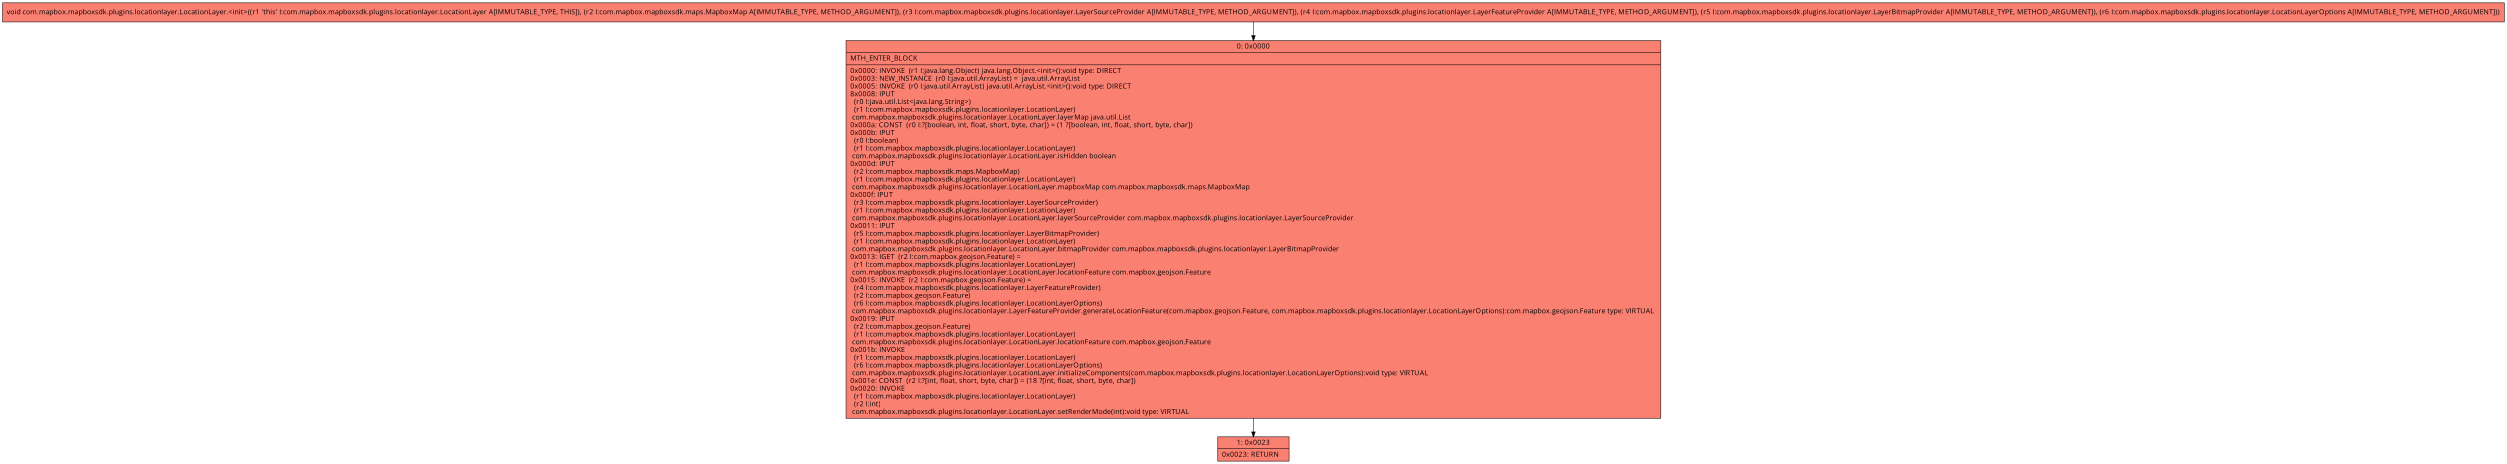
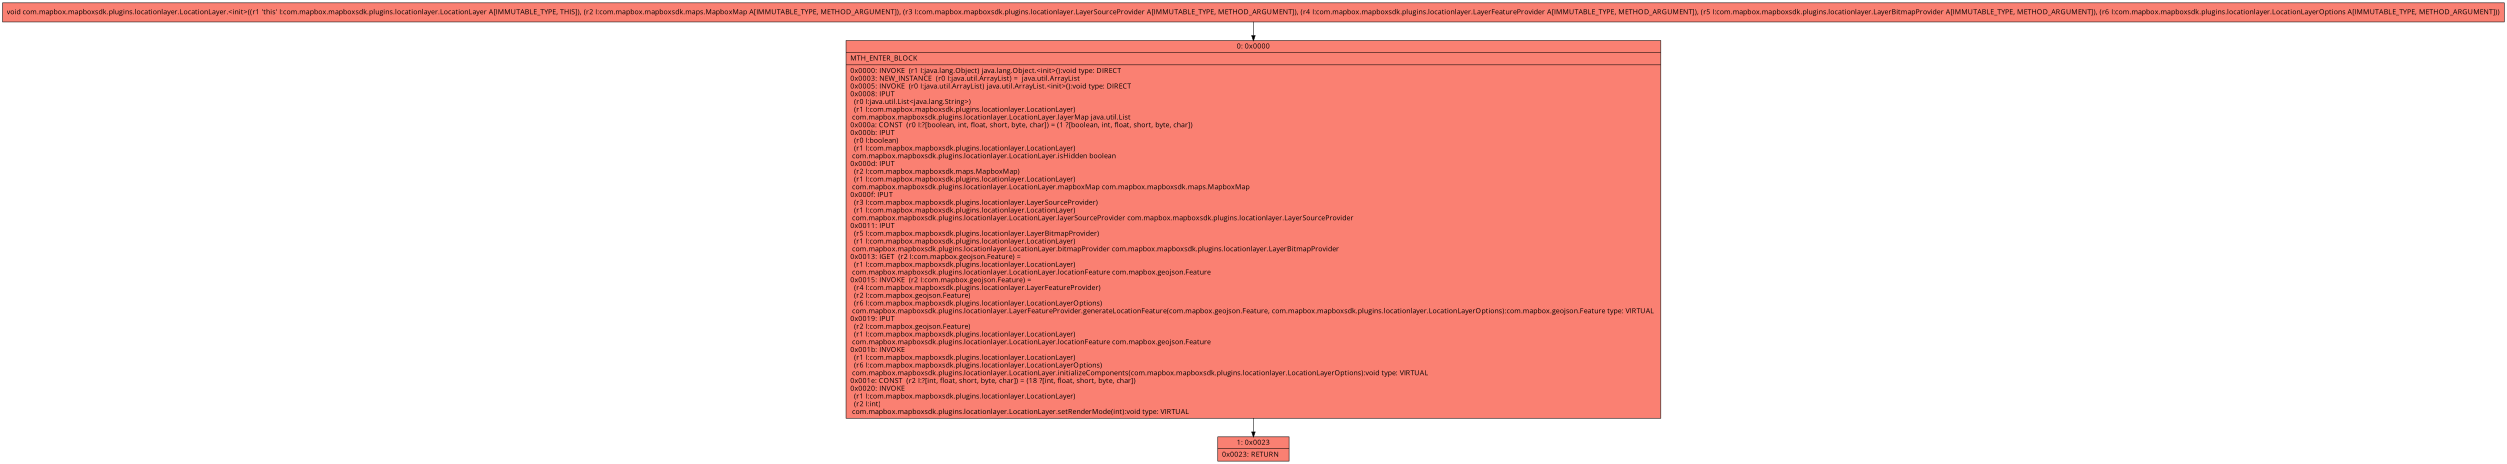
(874, 94) -> (874, 94)
